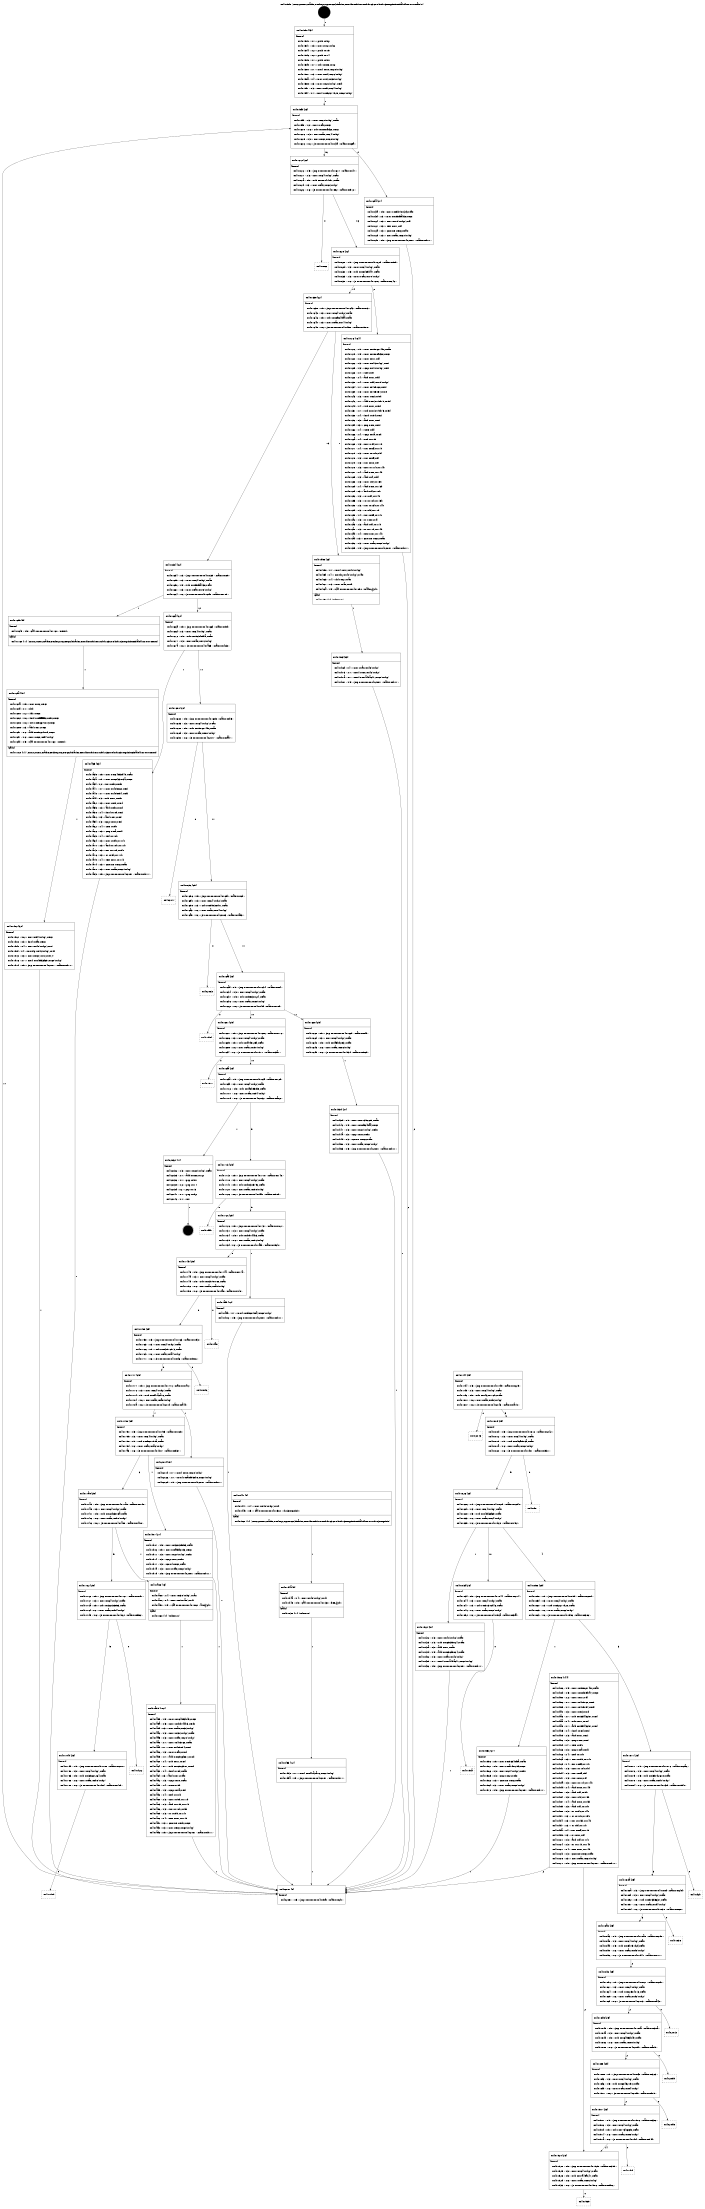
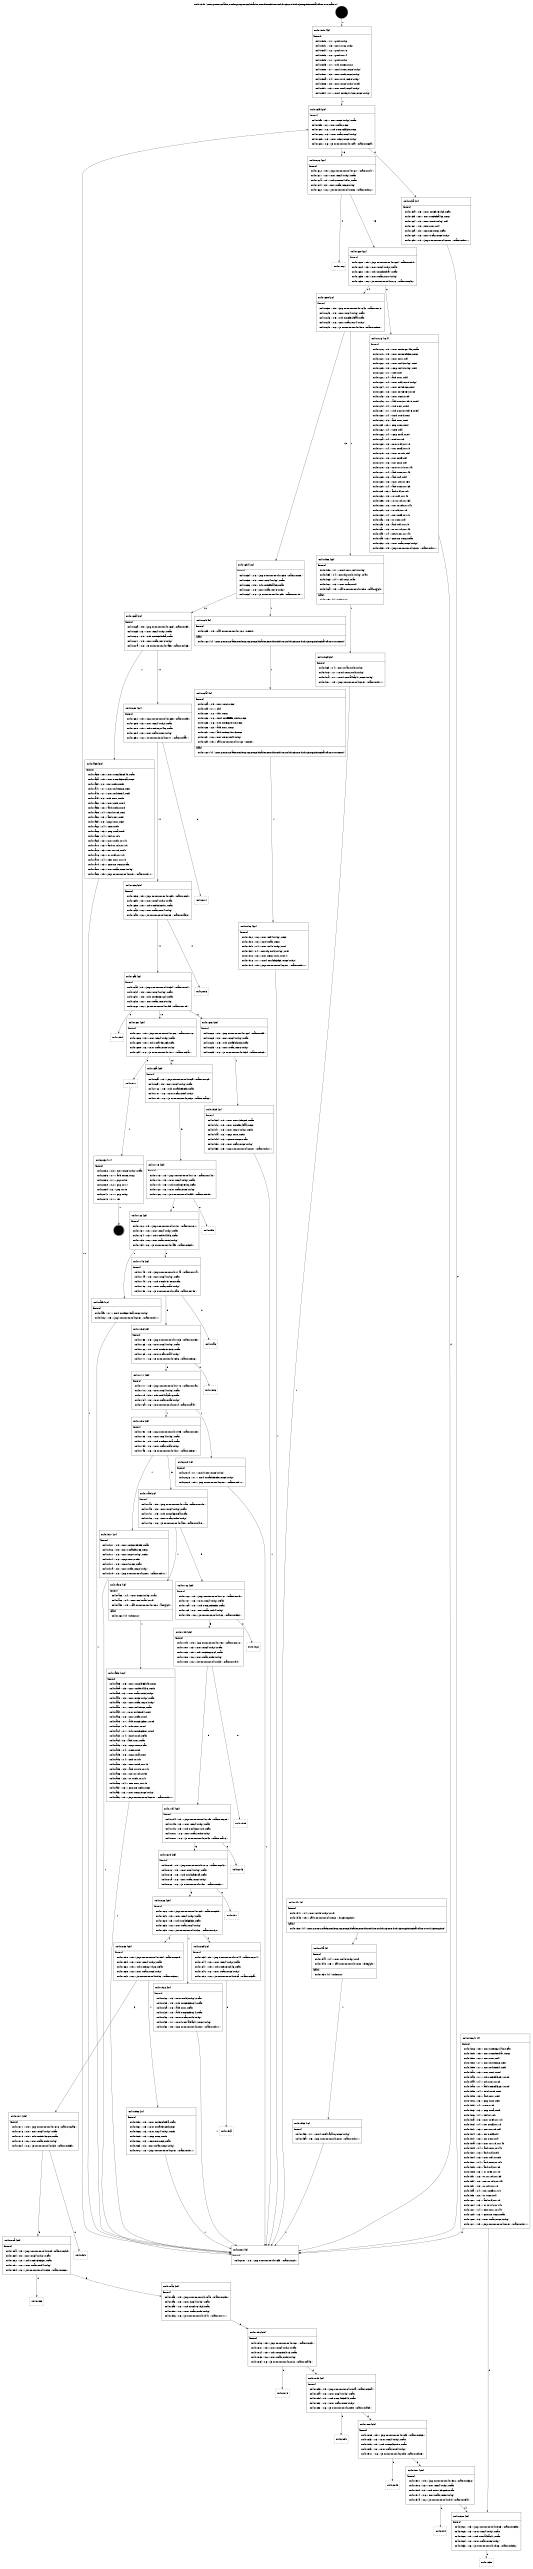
(221, 1129) -> (126, 1121)
(490, 1554) -> (208, 1939)
none -> (203, 1735)
